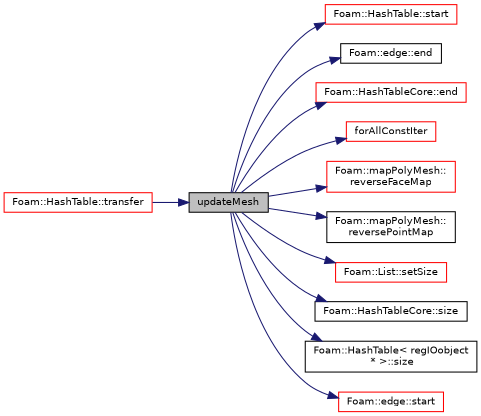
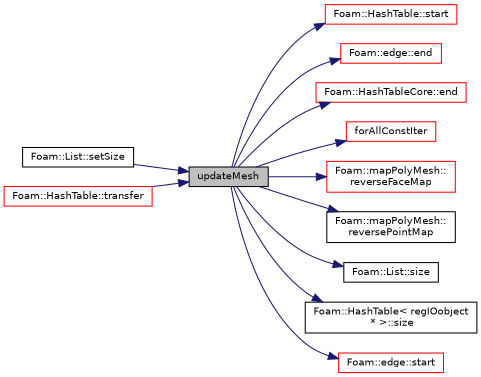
(391, 53) -> (391, 53)
(281, 240) -> (156, 167)
(391, 272) -> (78, 157)
(391, 311) -> (391, 272)
